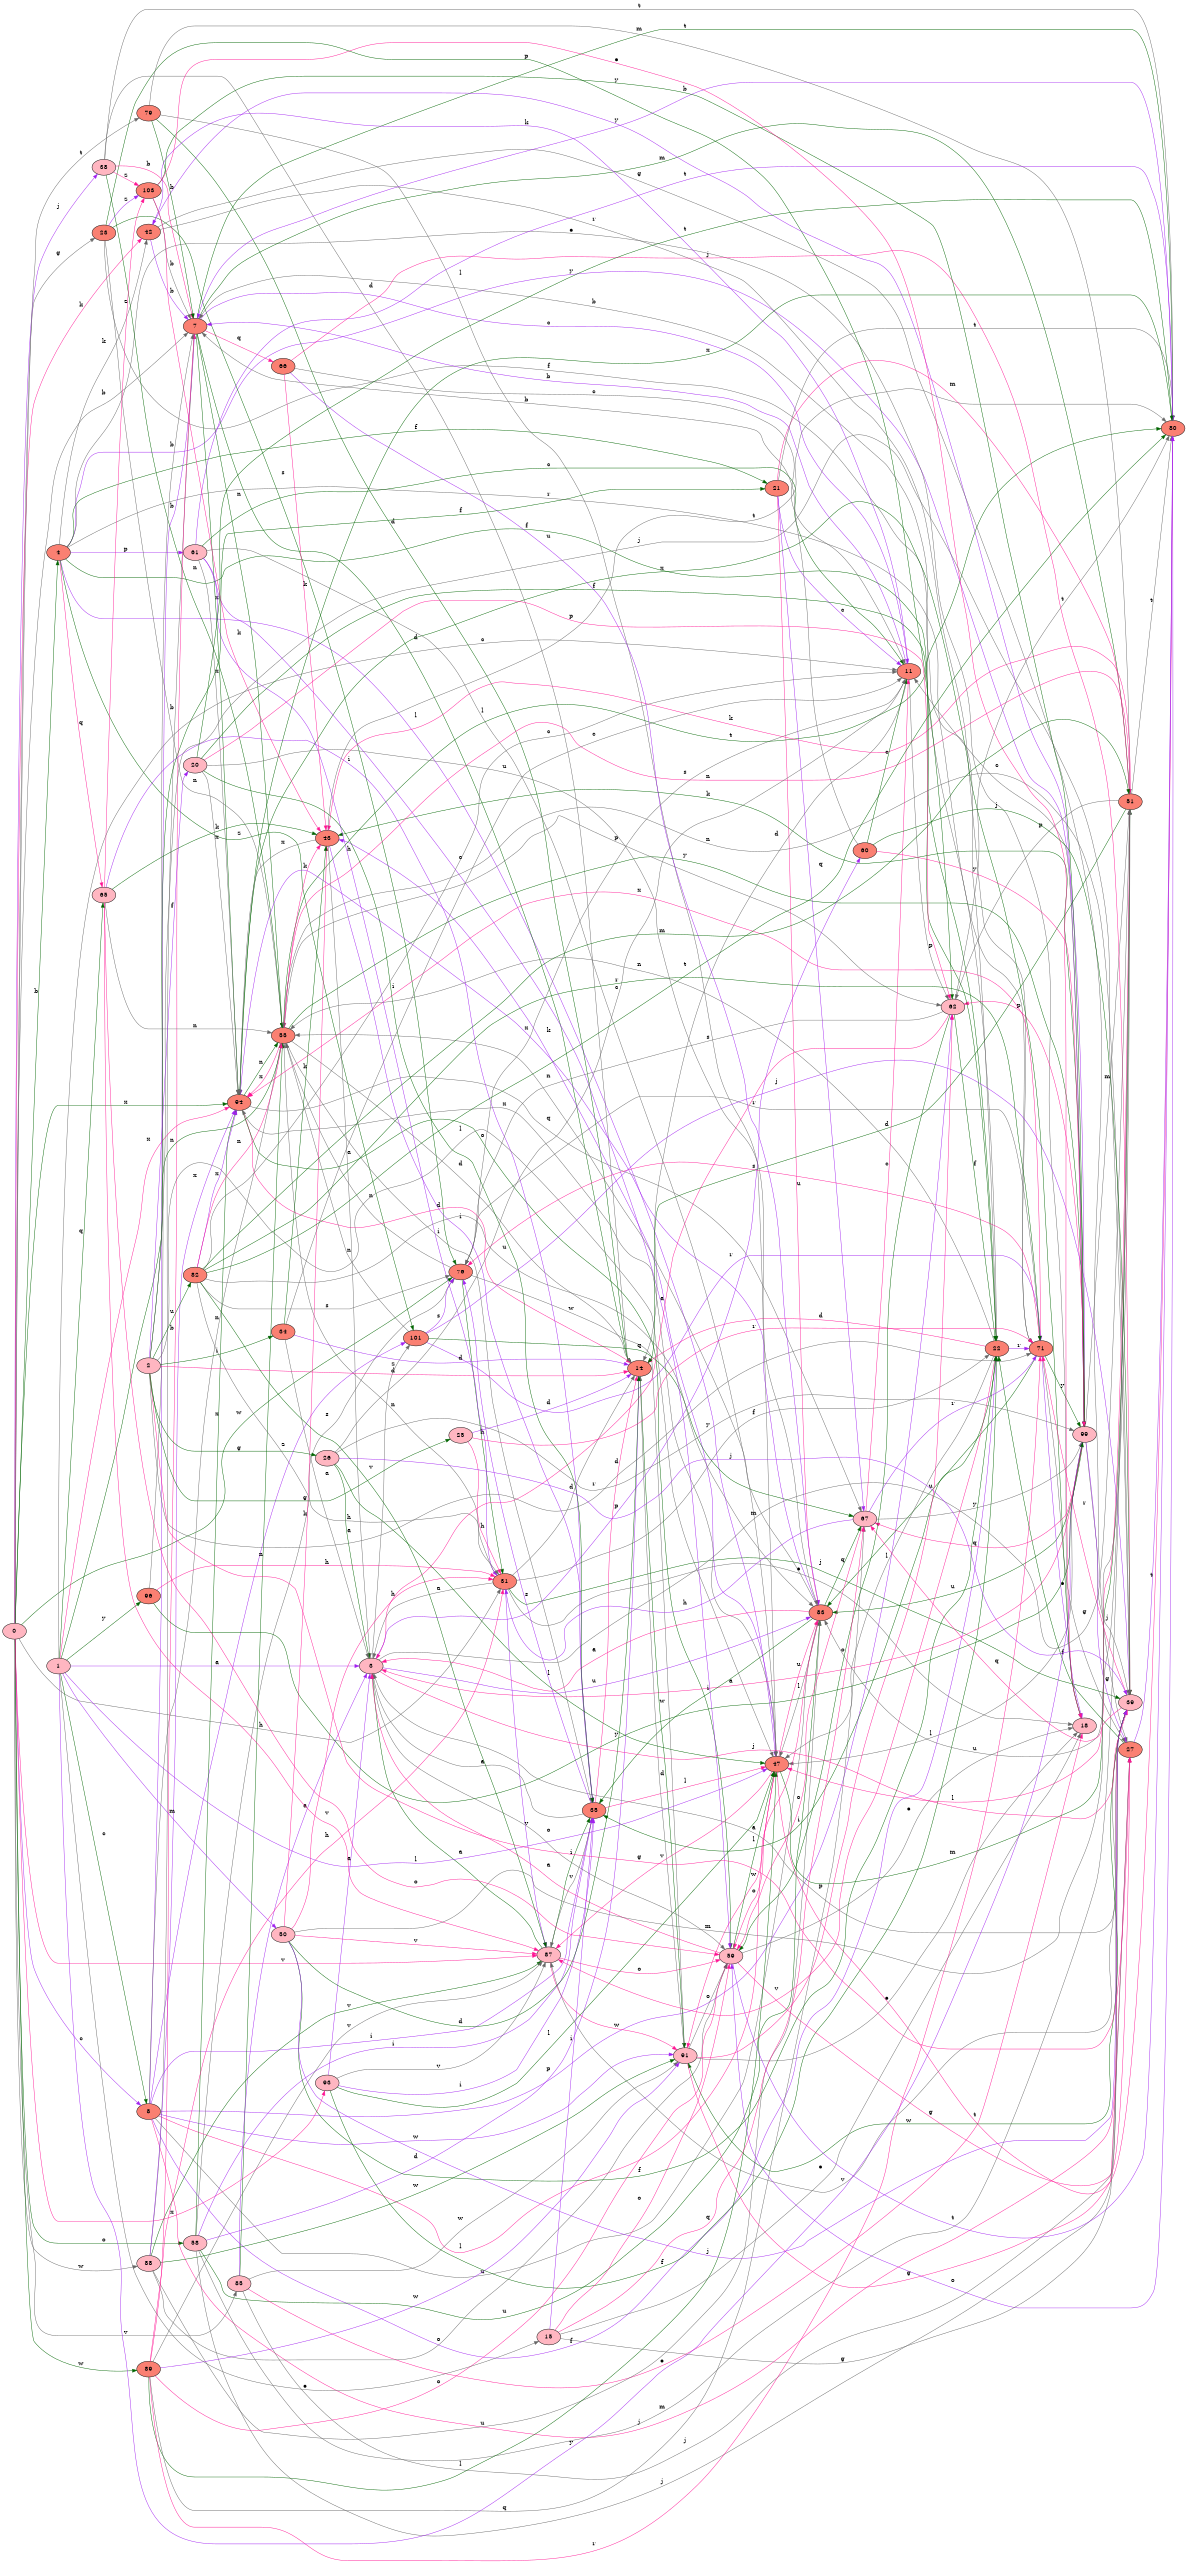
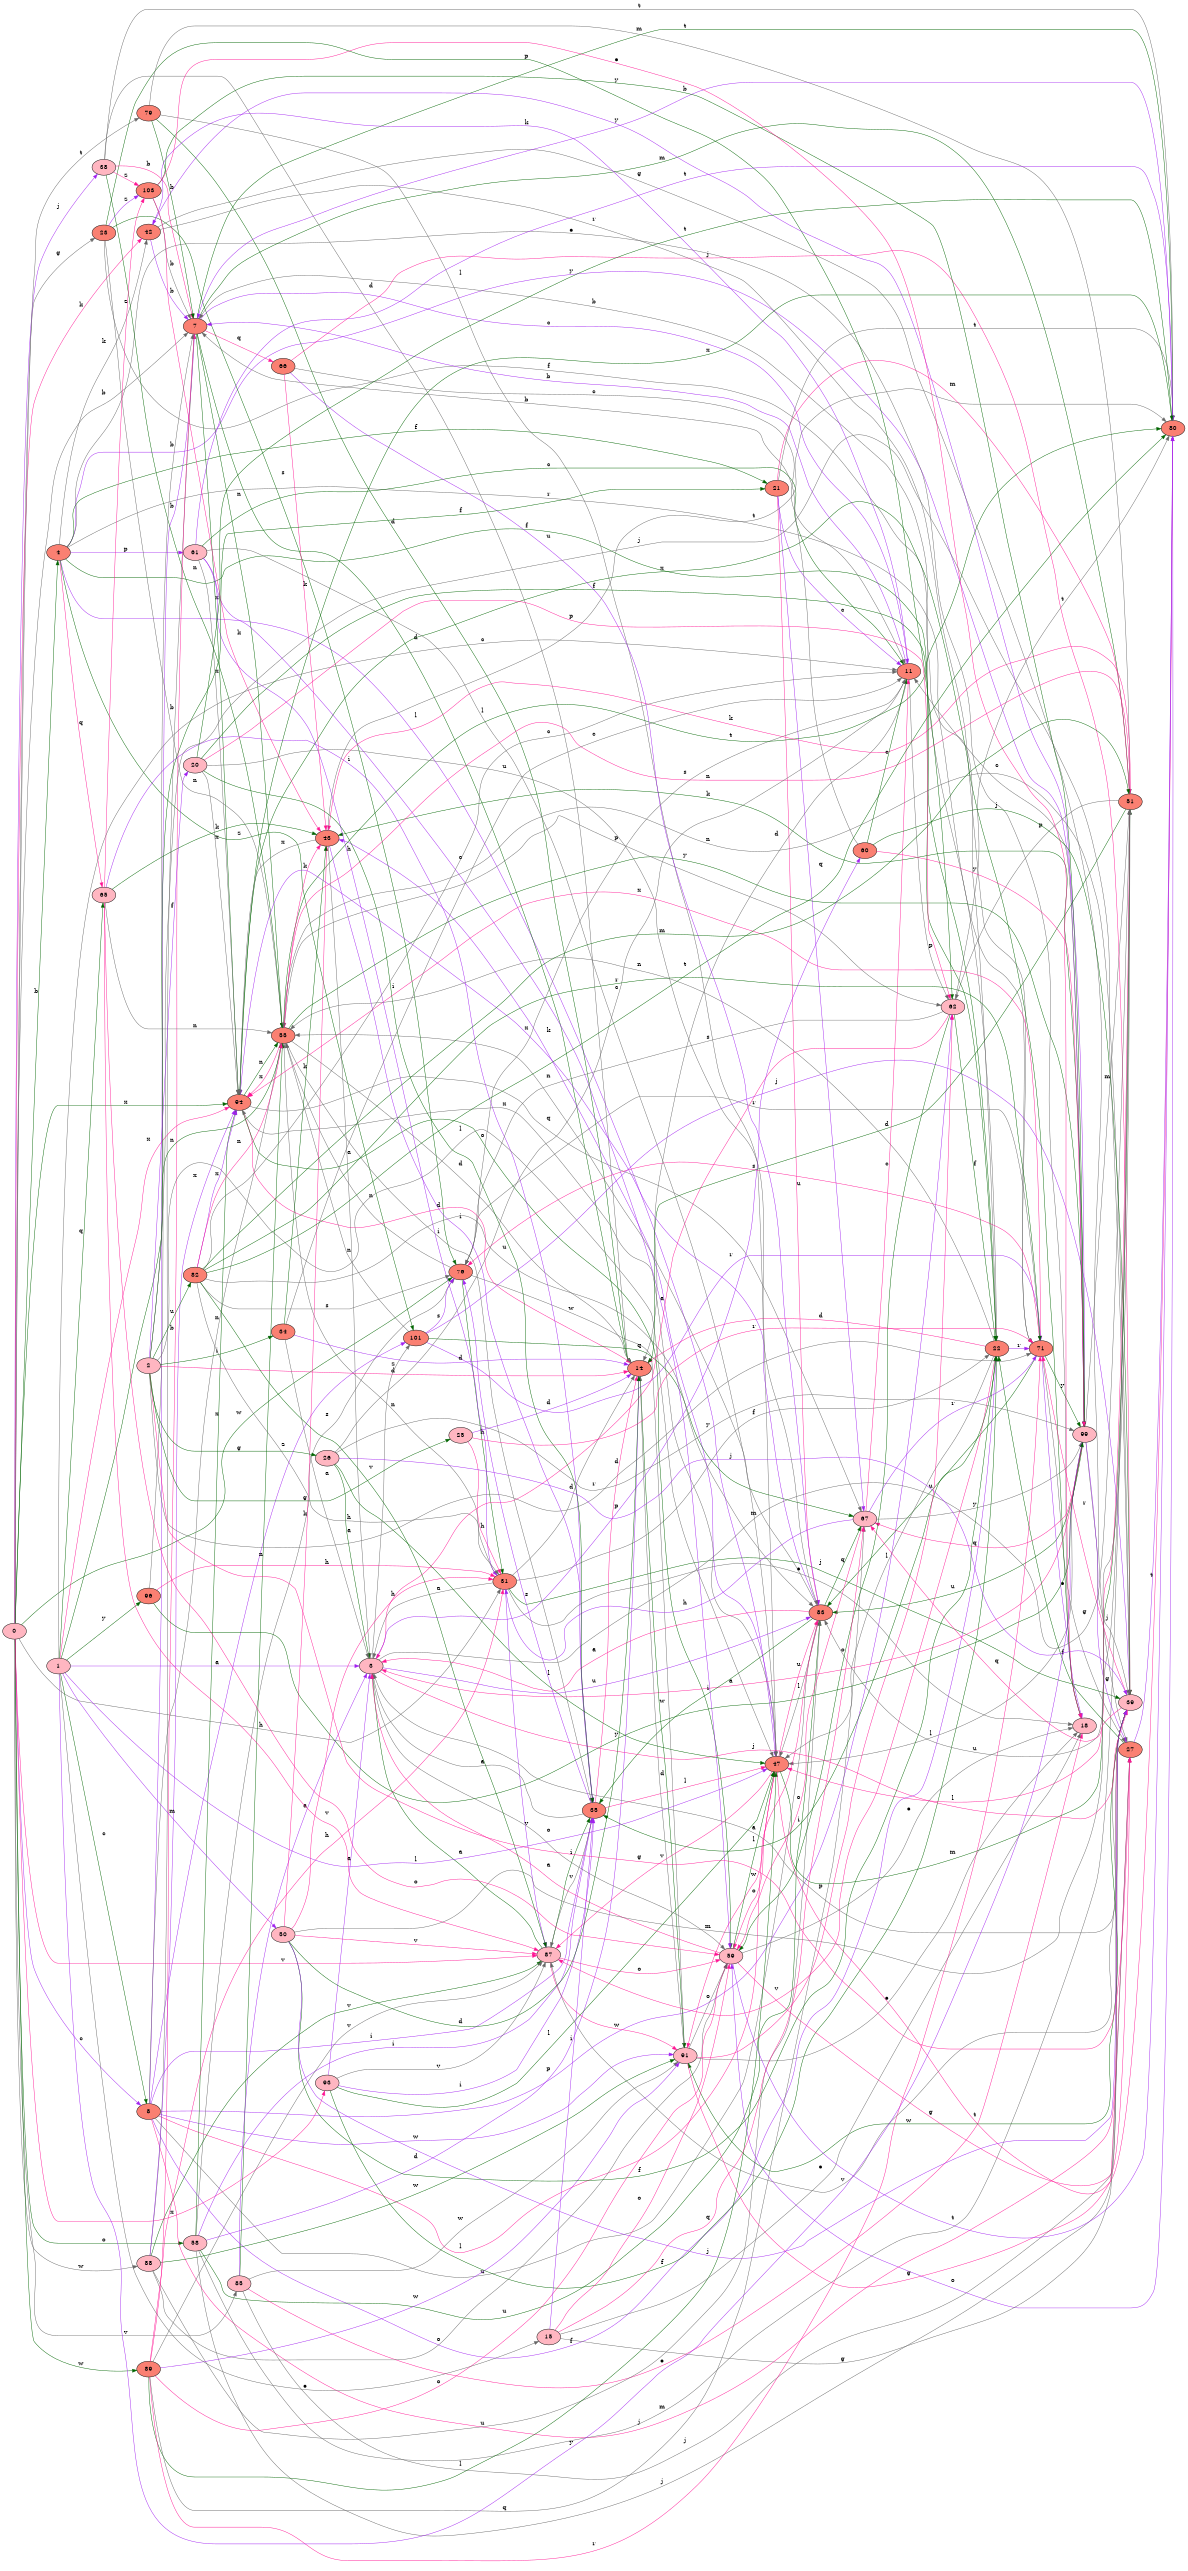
(1151, 617) -> none
(1073, 1187) -> none
